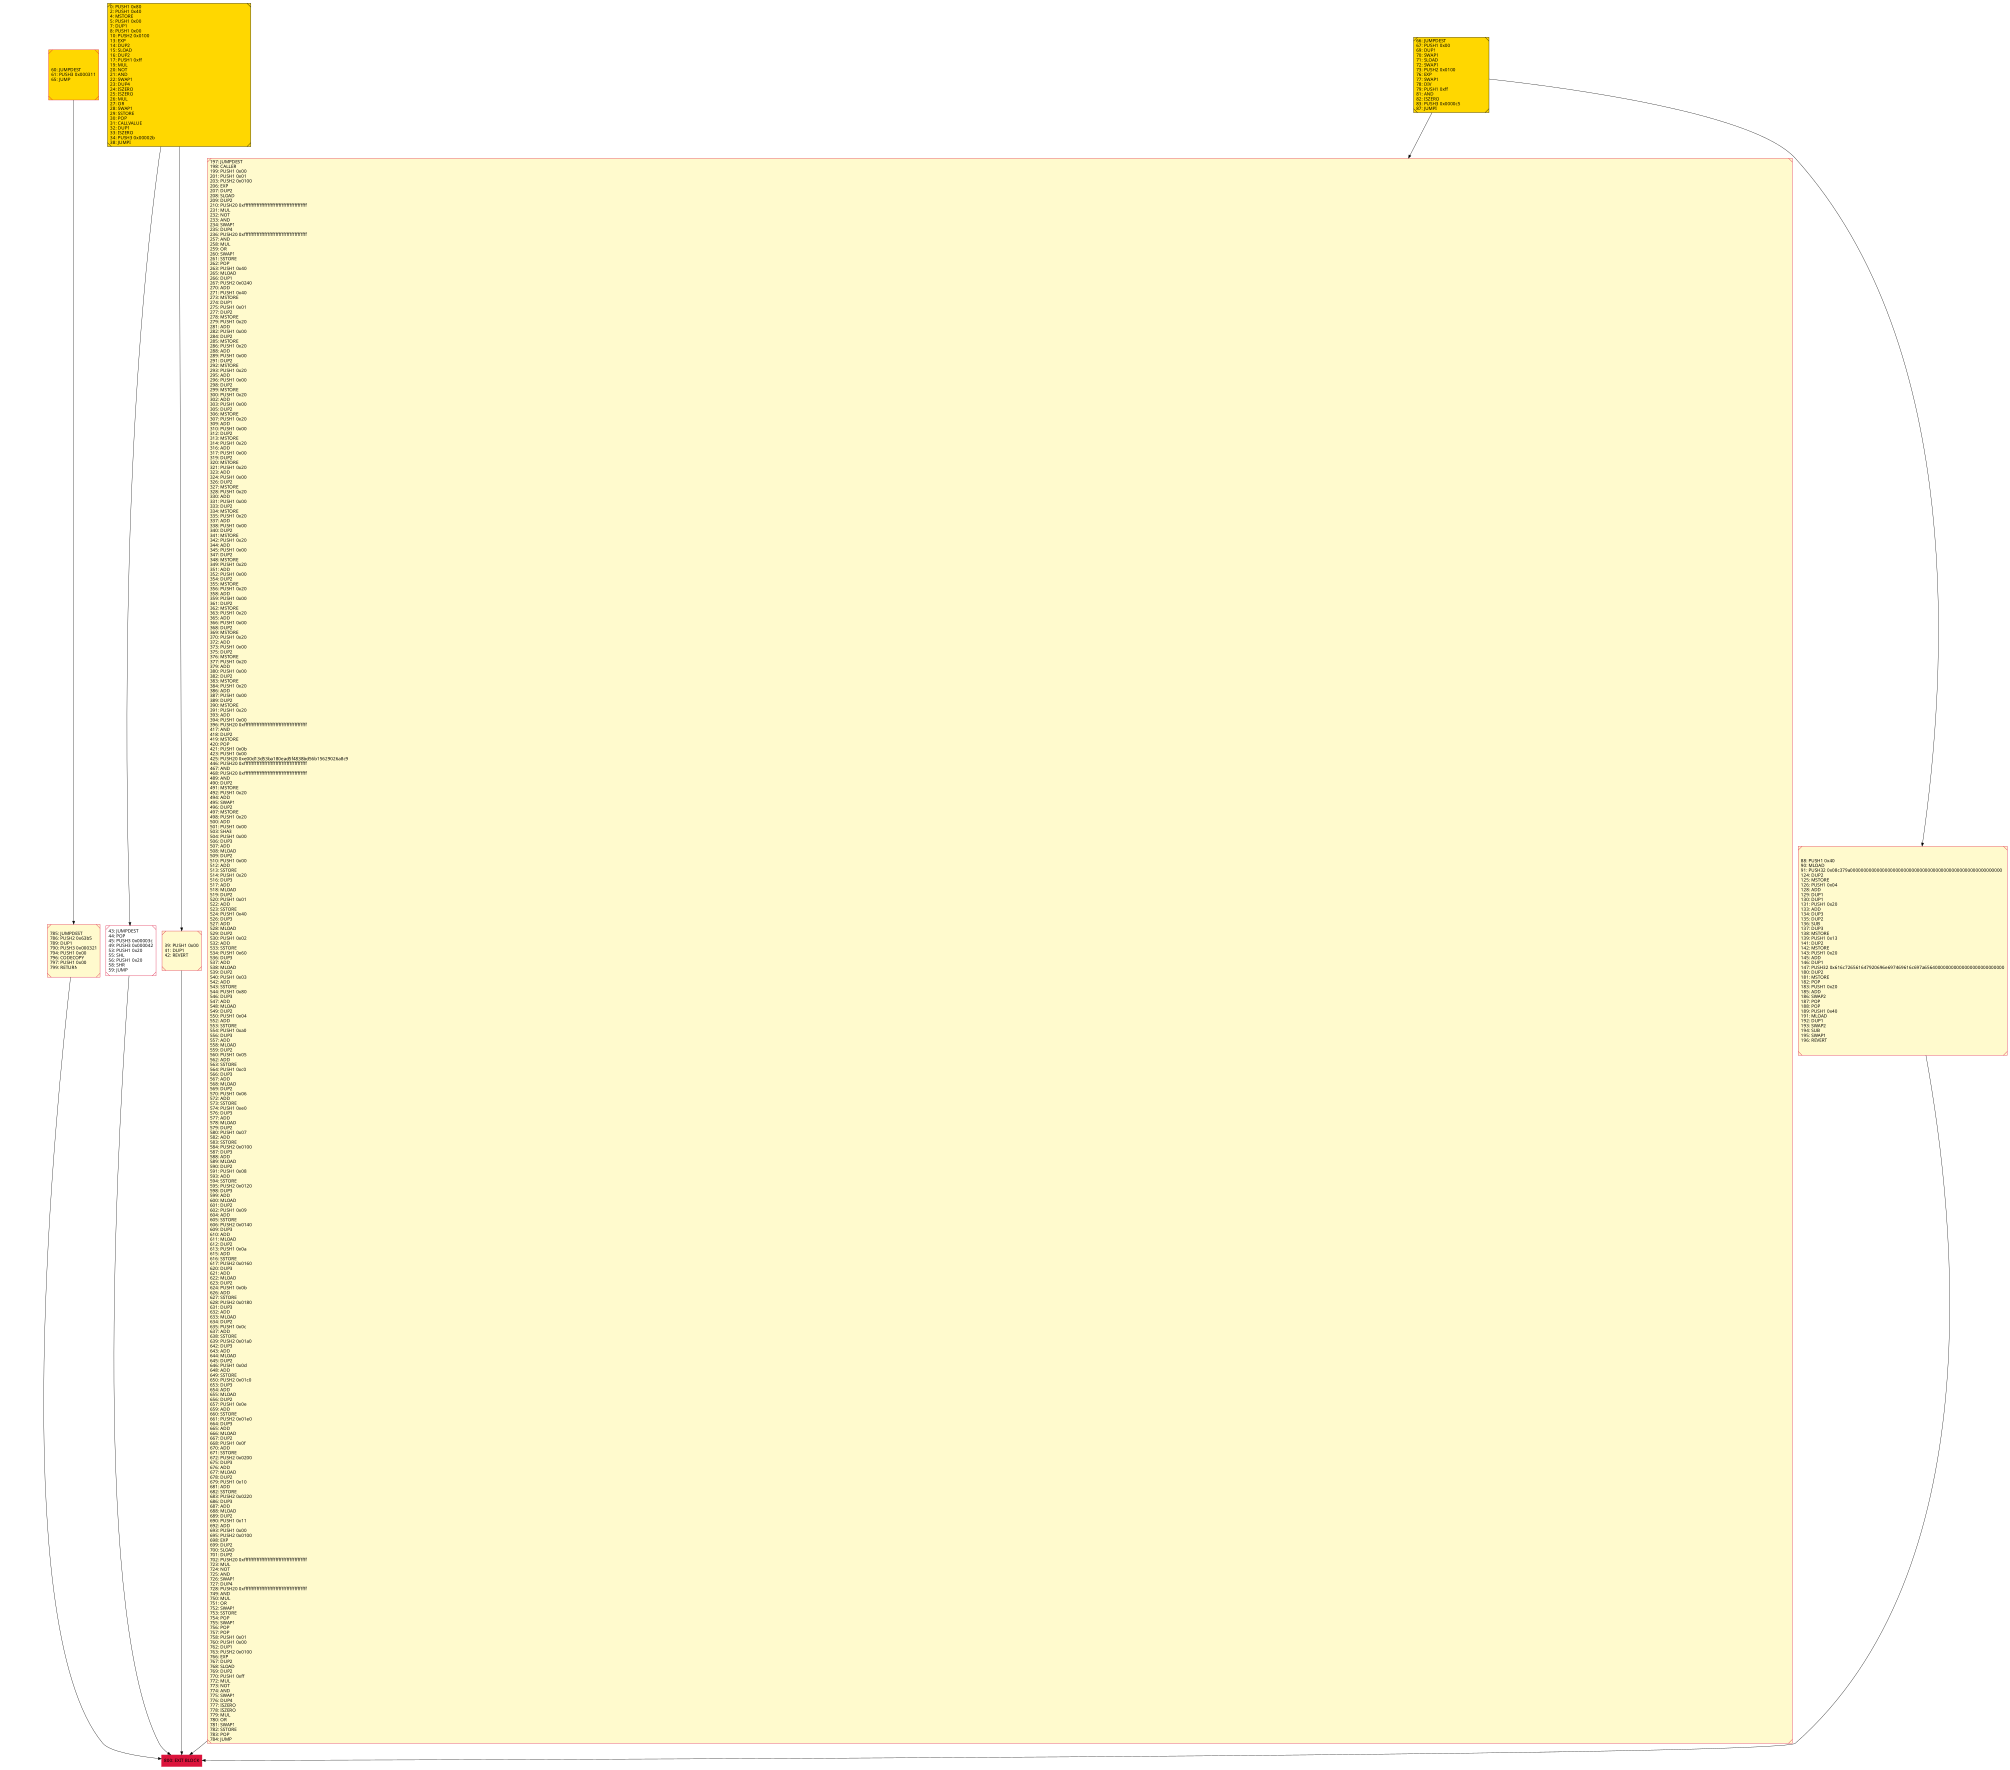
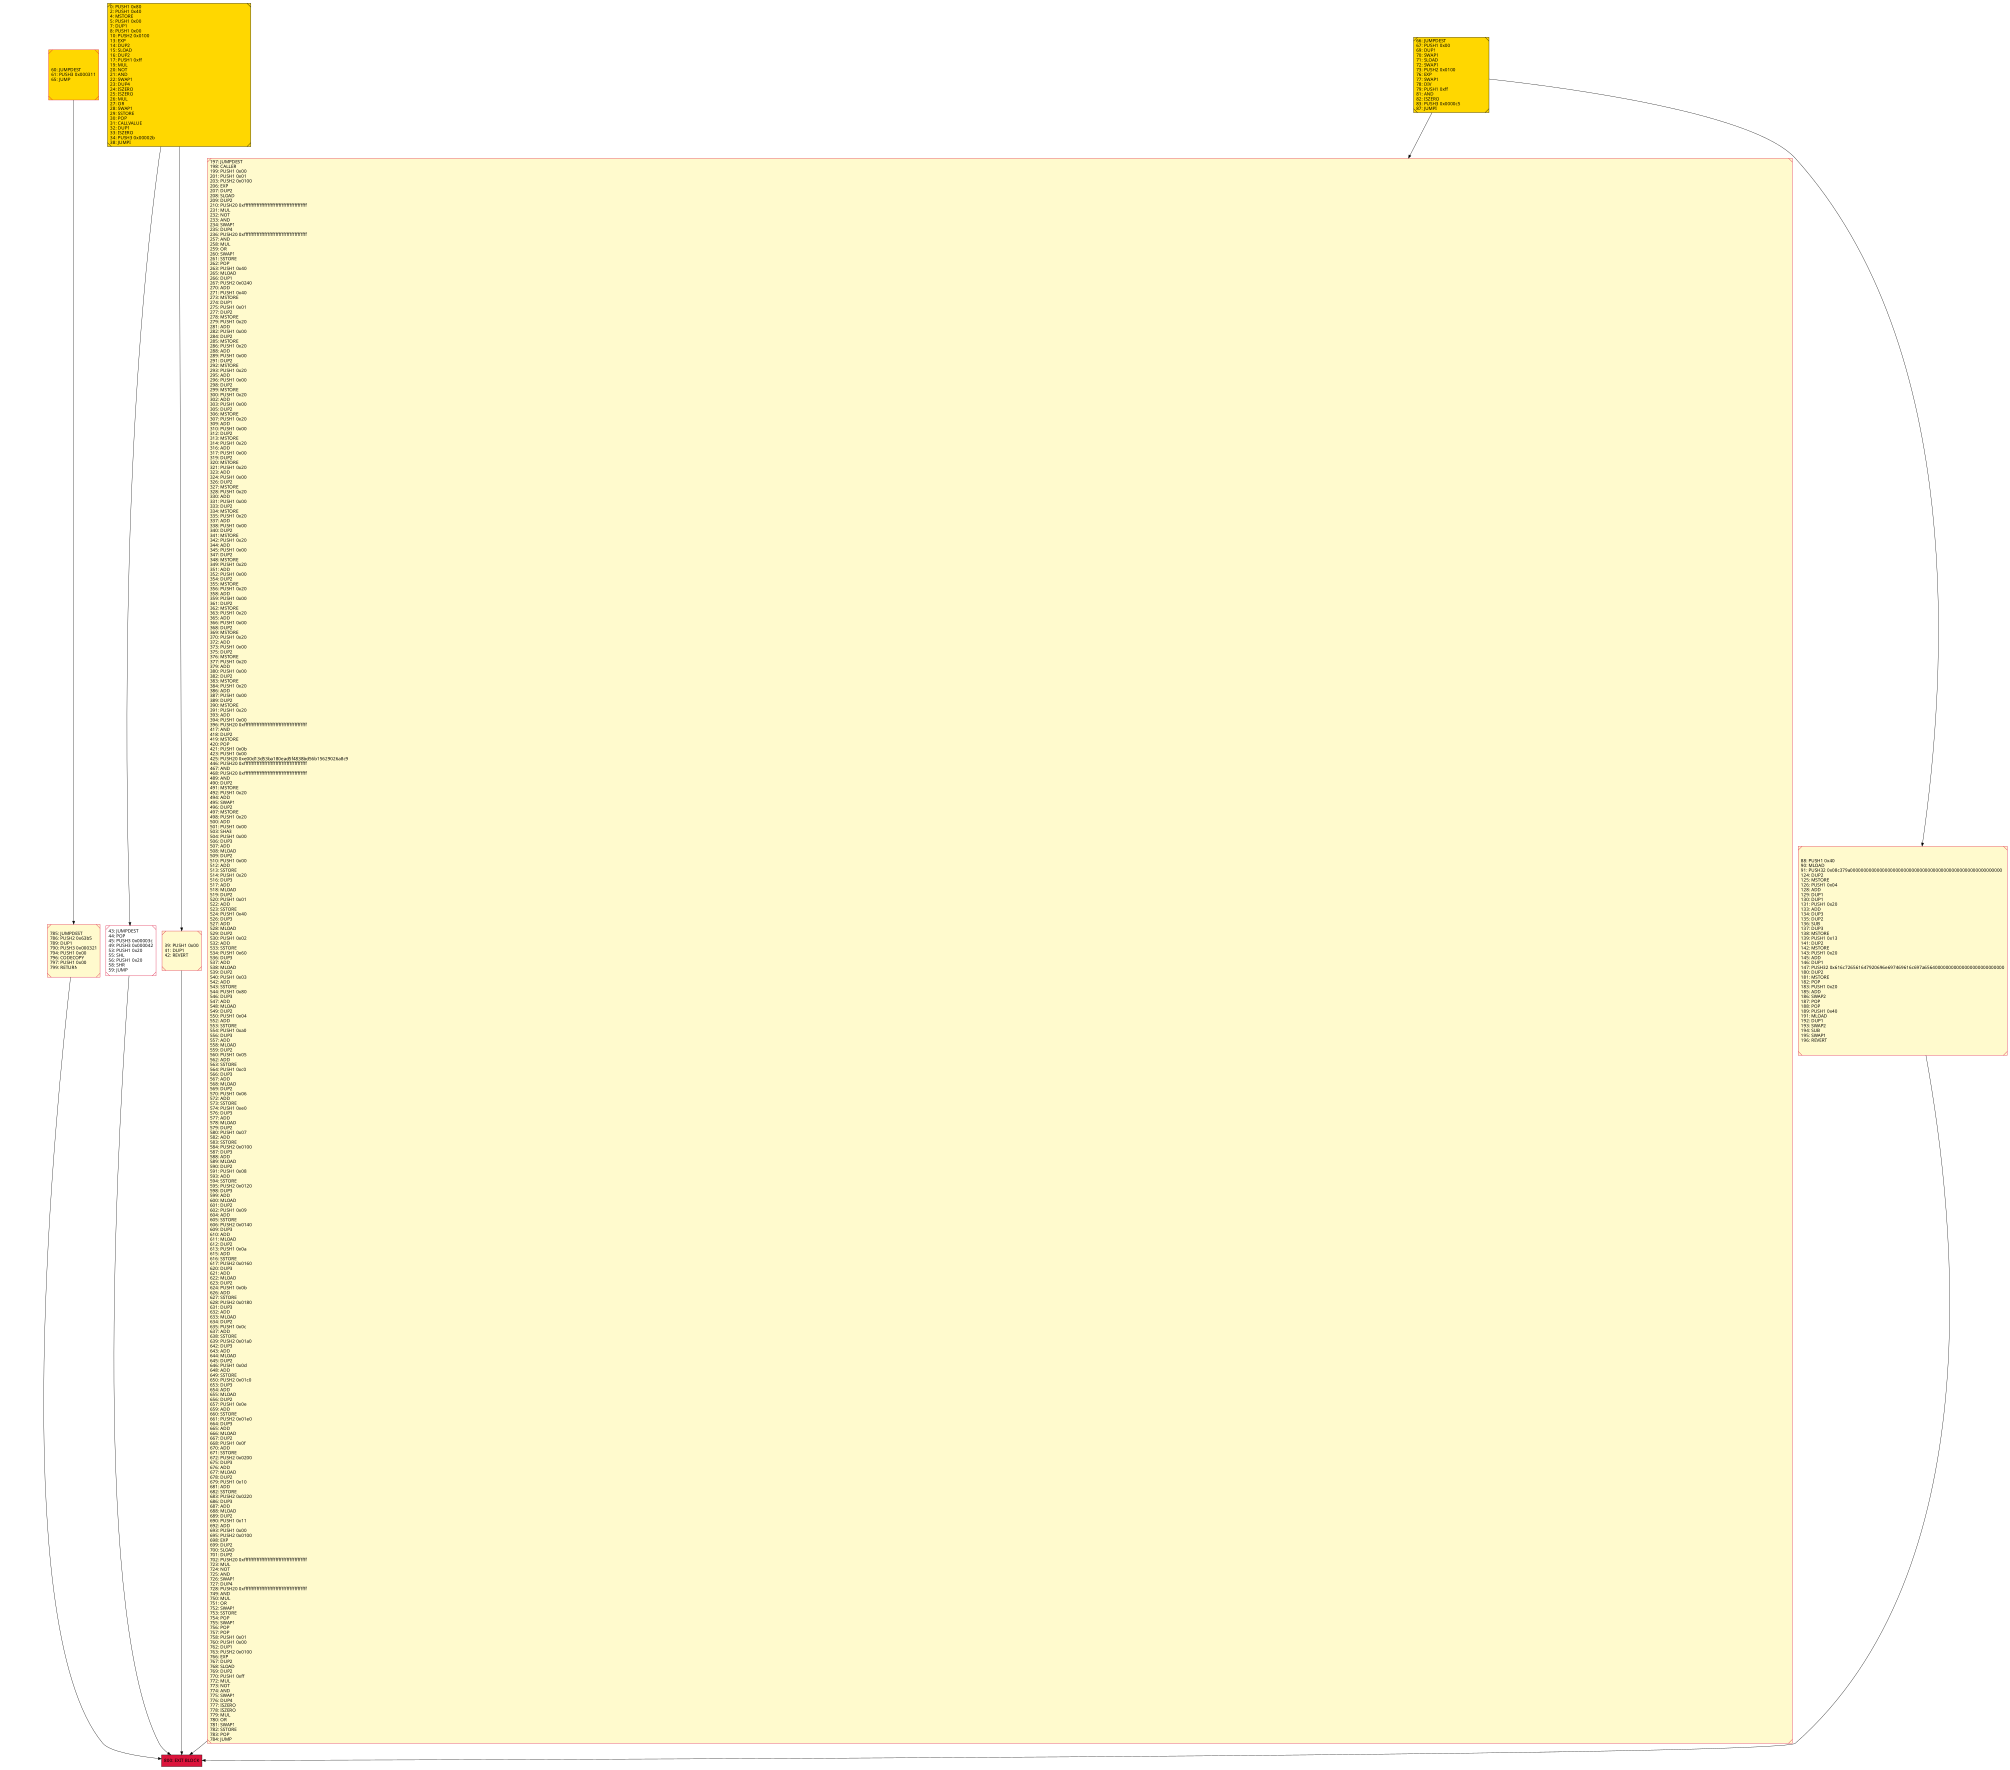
(182, 1761) -> (182, 1761)
